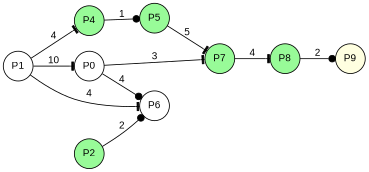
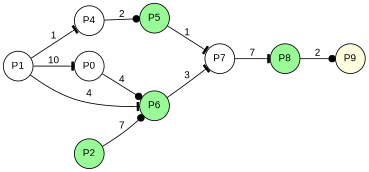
(122, 14) -> (122, 14)
(89, 21) -> (89, 21)
(187, 33) -> (187, 33)
(54, 36) -> (54, 36)
(252, 53) -> (252, 53)
(220, 59) -> (220, 59)
(152, 63) -> (186, 84)
(155, 106) -> (155, 106)
(122, 126) -> (122, 126)
